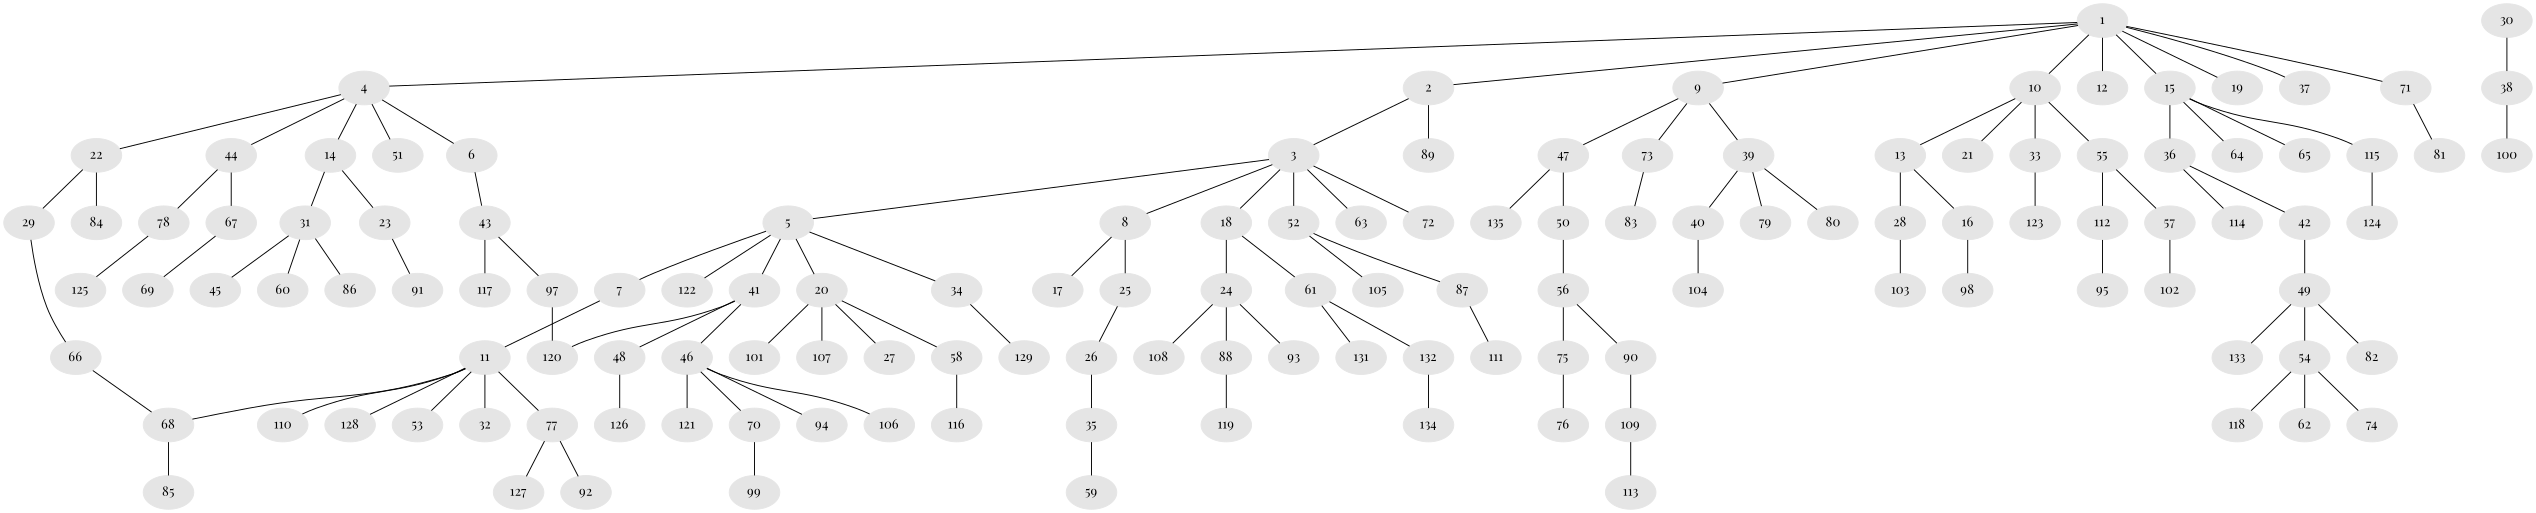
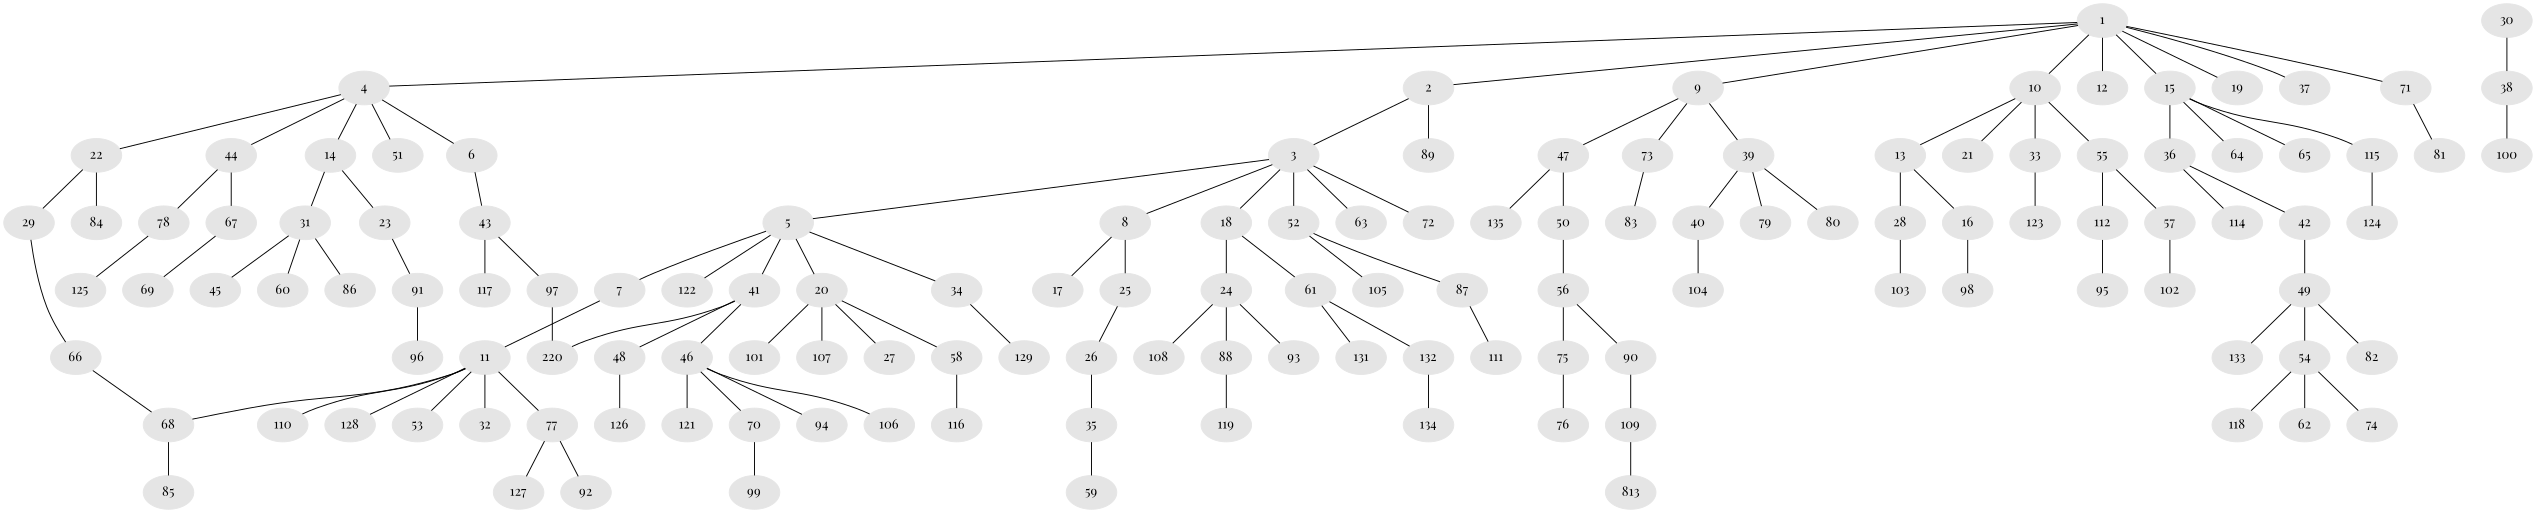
none -> (418, 358)
(552, 358) -> (552, 358)
(1631, 492) -> (1631, 492)
